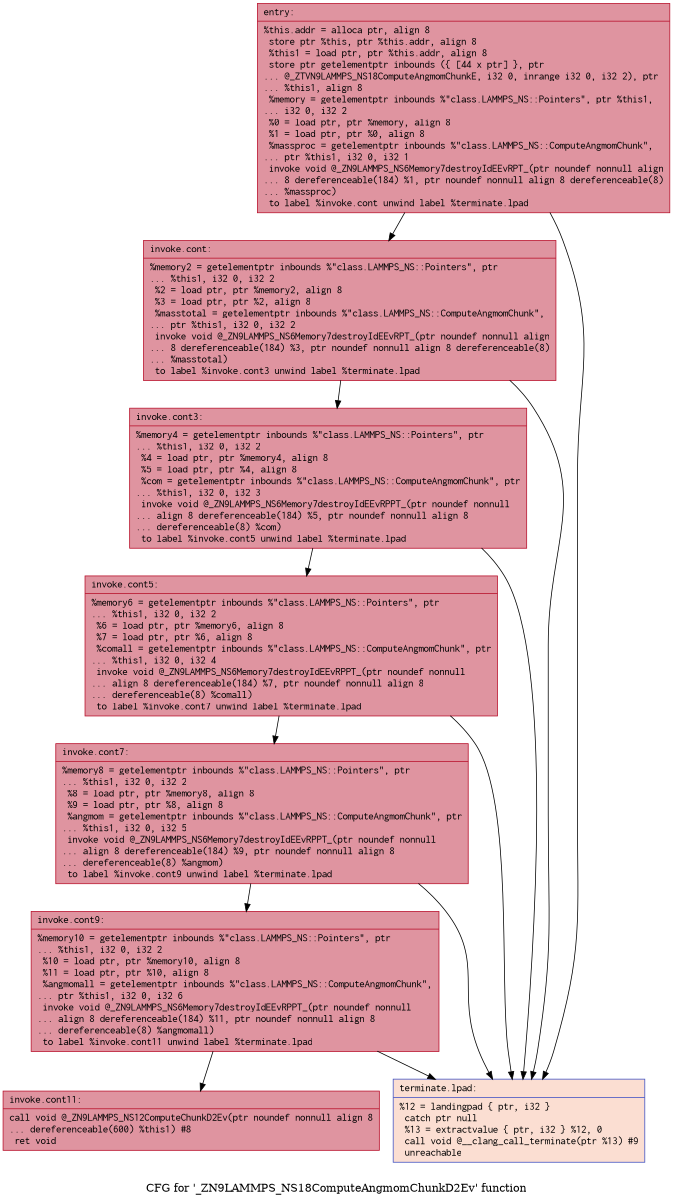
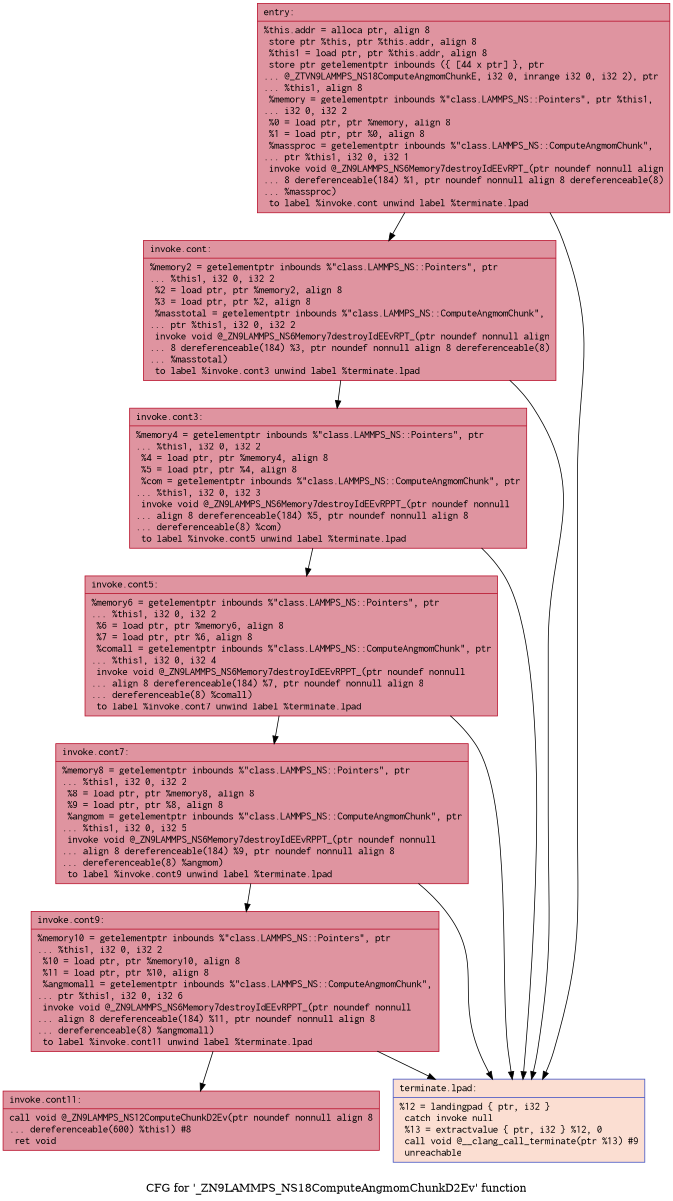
(439, 1118) -> (446, 1118)
